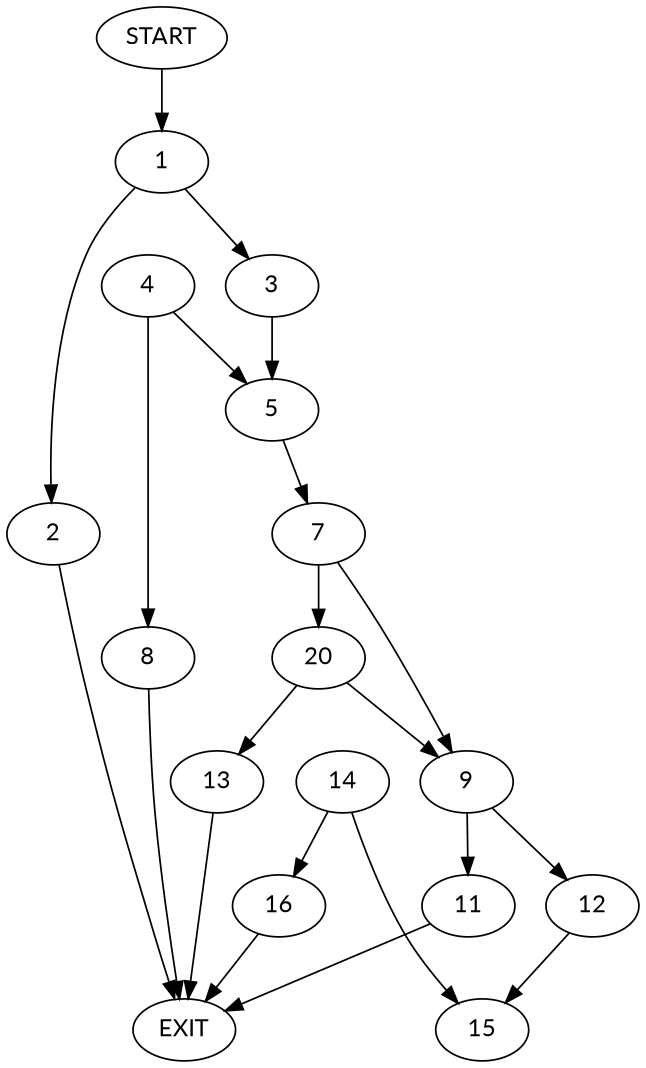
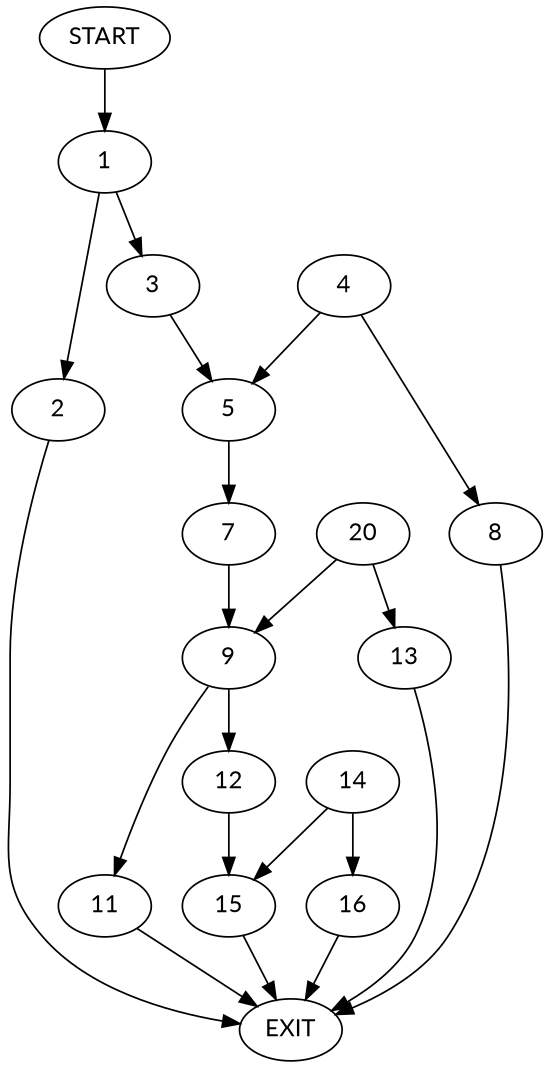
(319, 587) -> none
none -> (256, 960)
